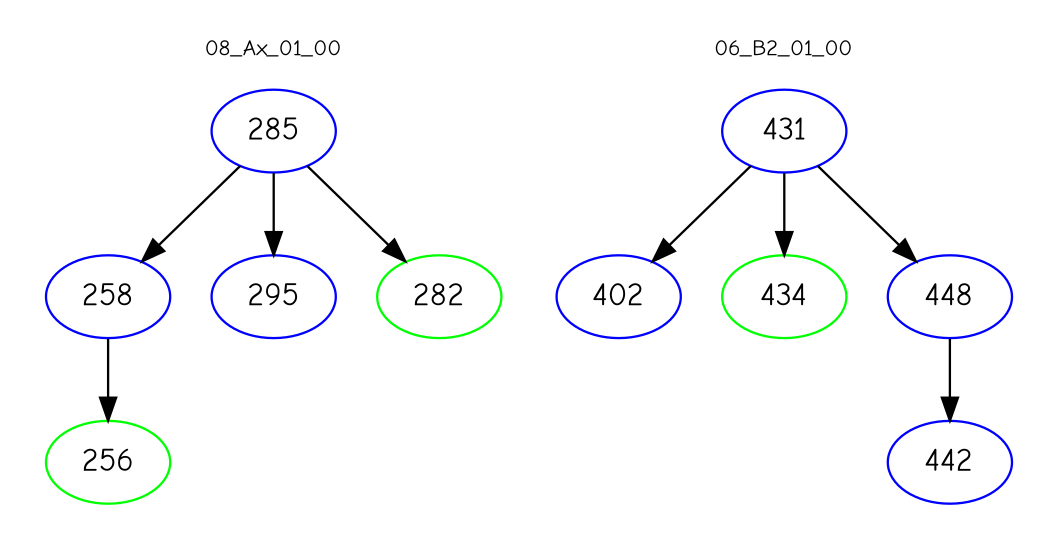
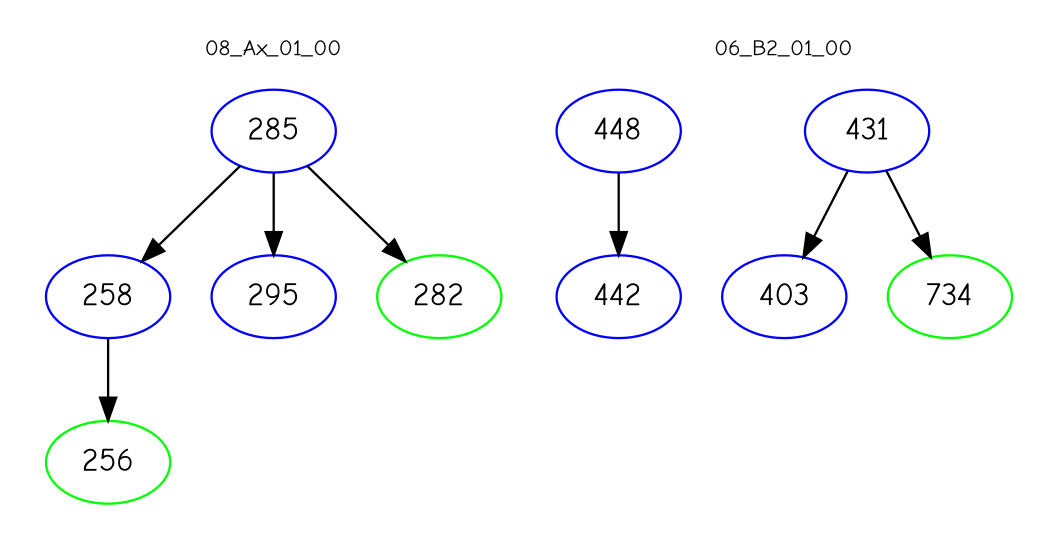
(859, 206) -> none
(619, 297) -> (784, 297)
(784, 297) -> (950, 297)
